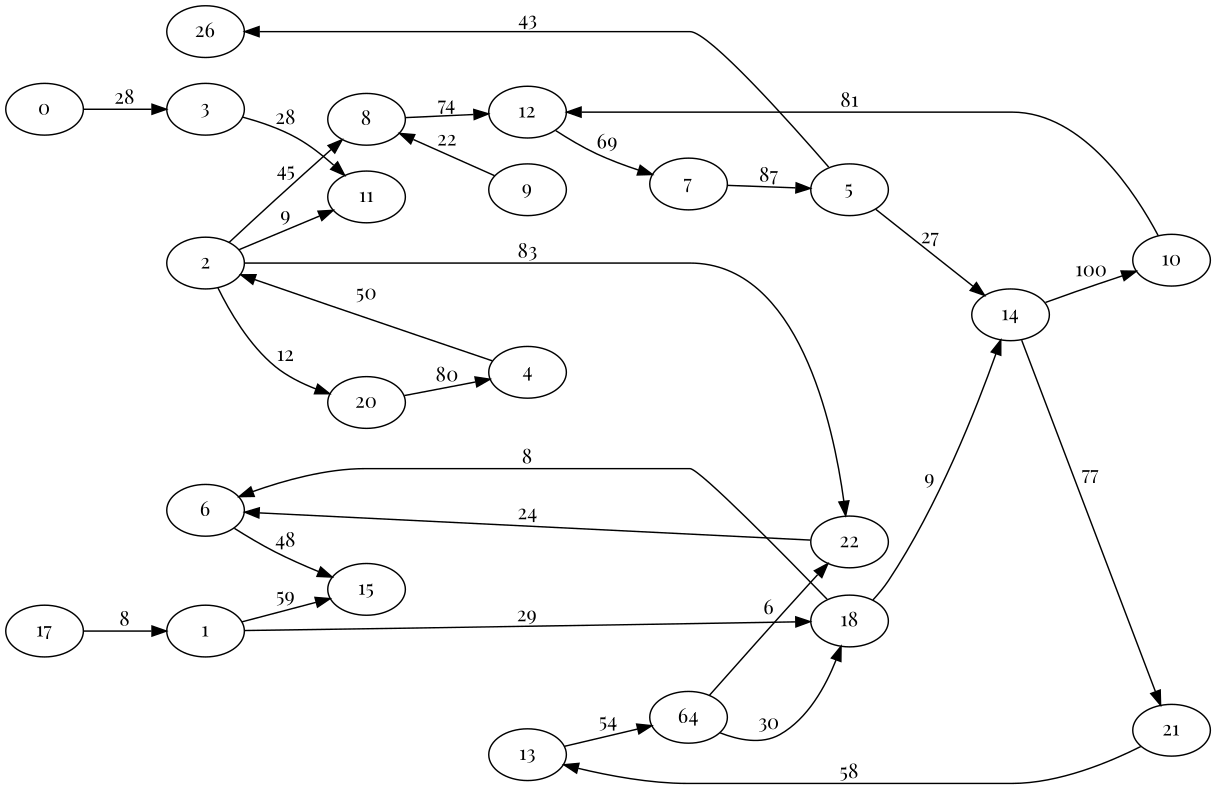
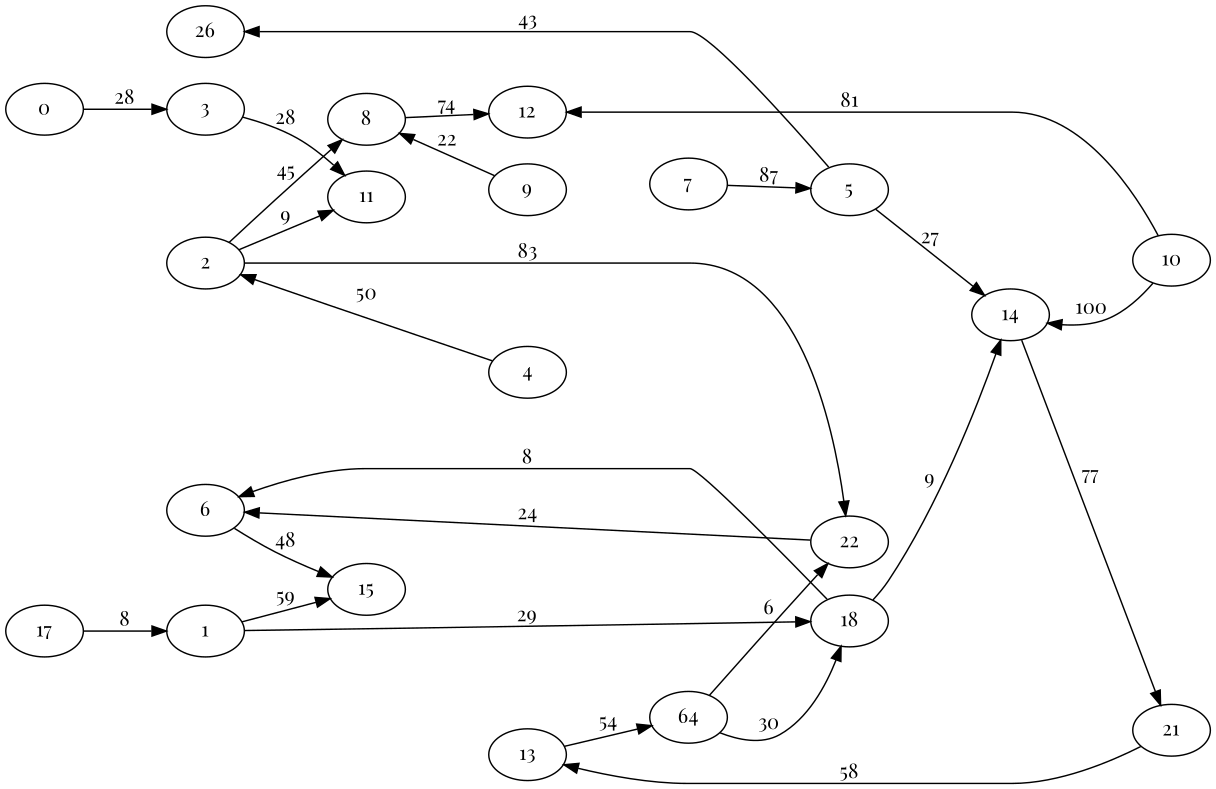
(596, 153) -> none
(1084, 289) -> (1113, 316)
(367, 402) -> none
